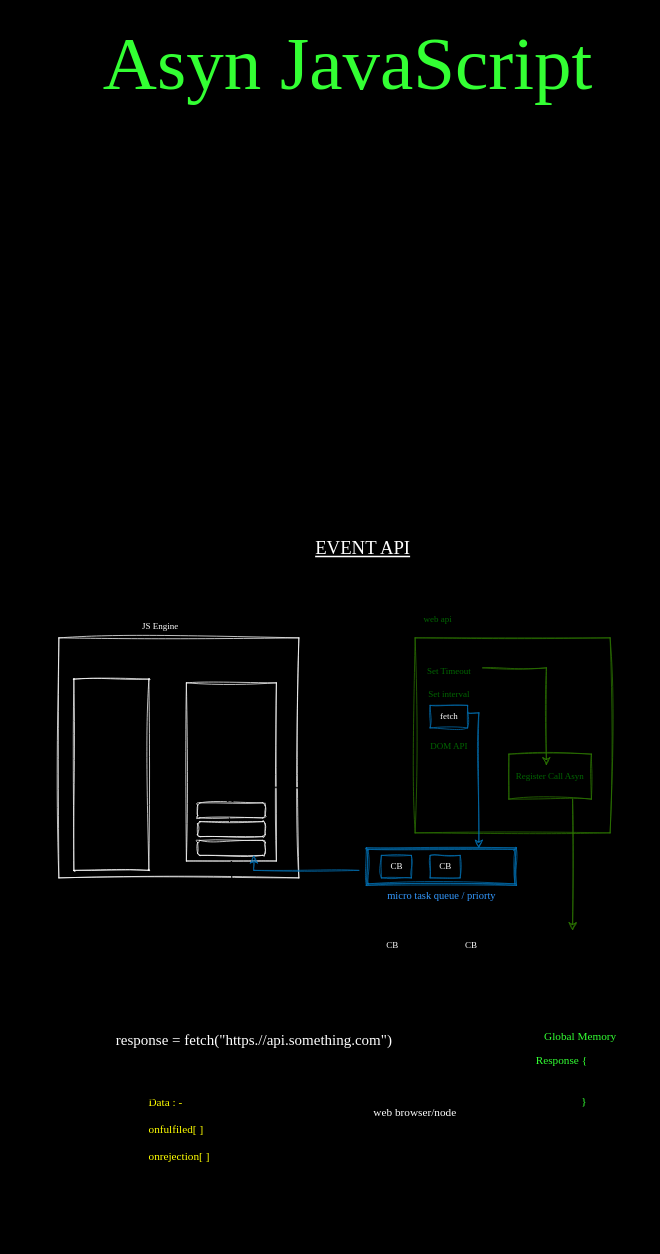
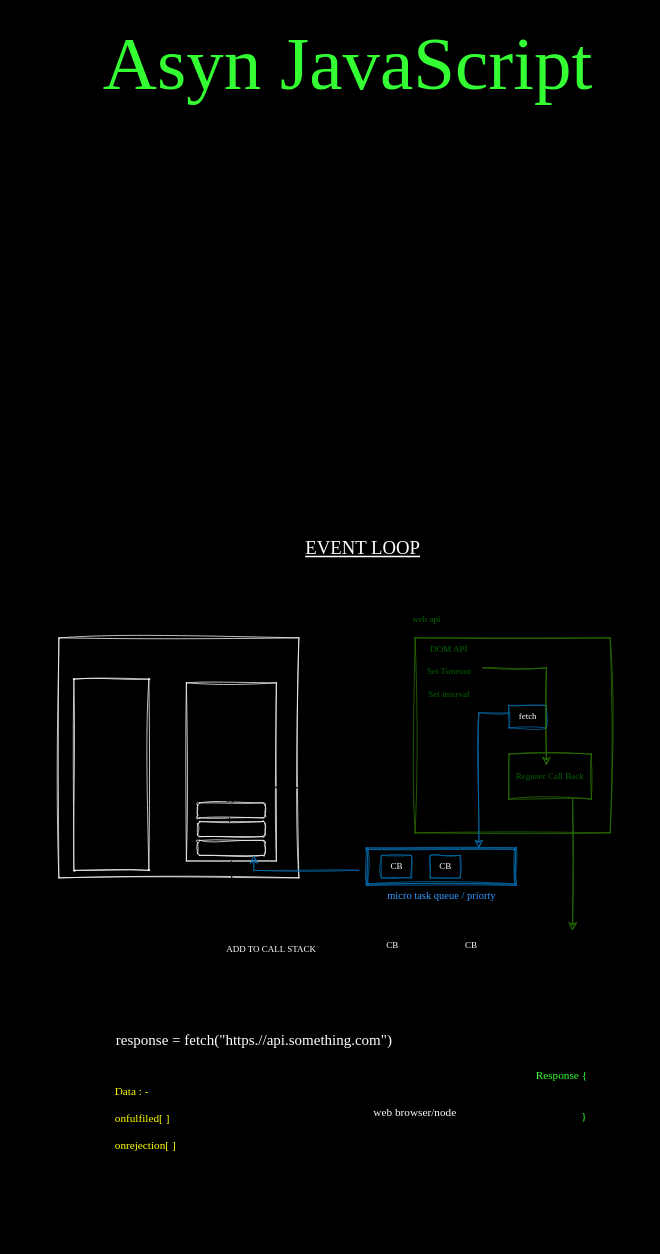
(363, 548) -> (363, 548)
(438, 619) -> (426, 619)
(160, 627) -> none
(449, 717) -> (528, 717)
(449, 747) -> (449, 649)
(550, 777) -> (550, 777)
none -> (271, 949)
(580, 1035) -> none
(561, 1080) -> (561, 1095)
(196, 1125) -> (162, 1114)
